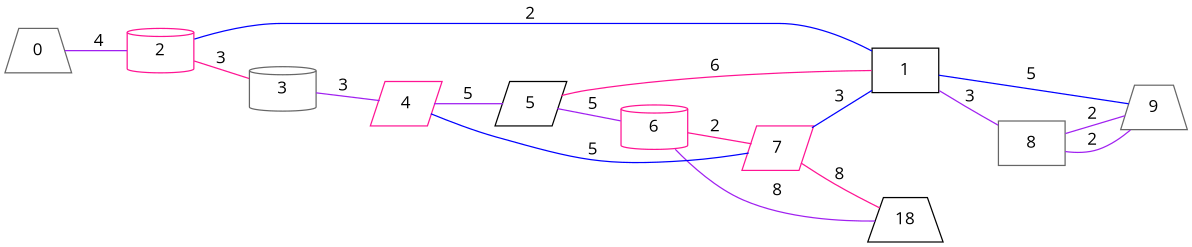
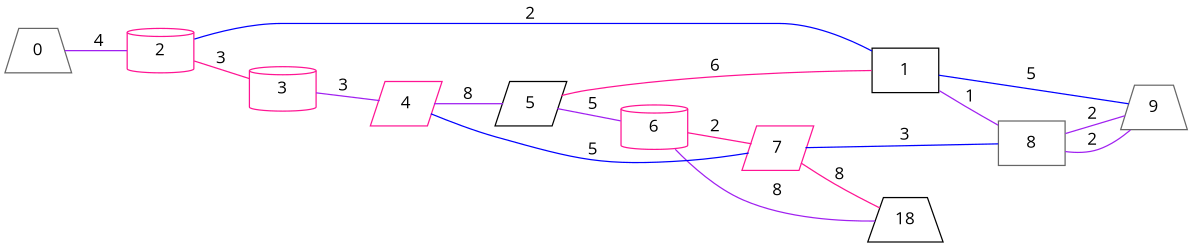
(283, 89) -> (283, 89)
(469, 94) -> (469, 94)
(971, 97) -> (971, 97)
(842, 109) -> (902, 146)
